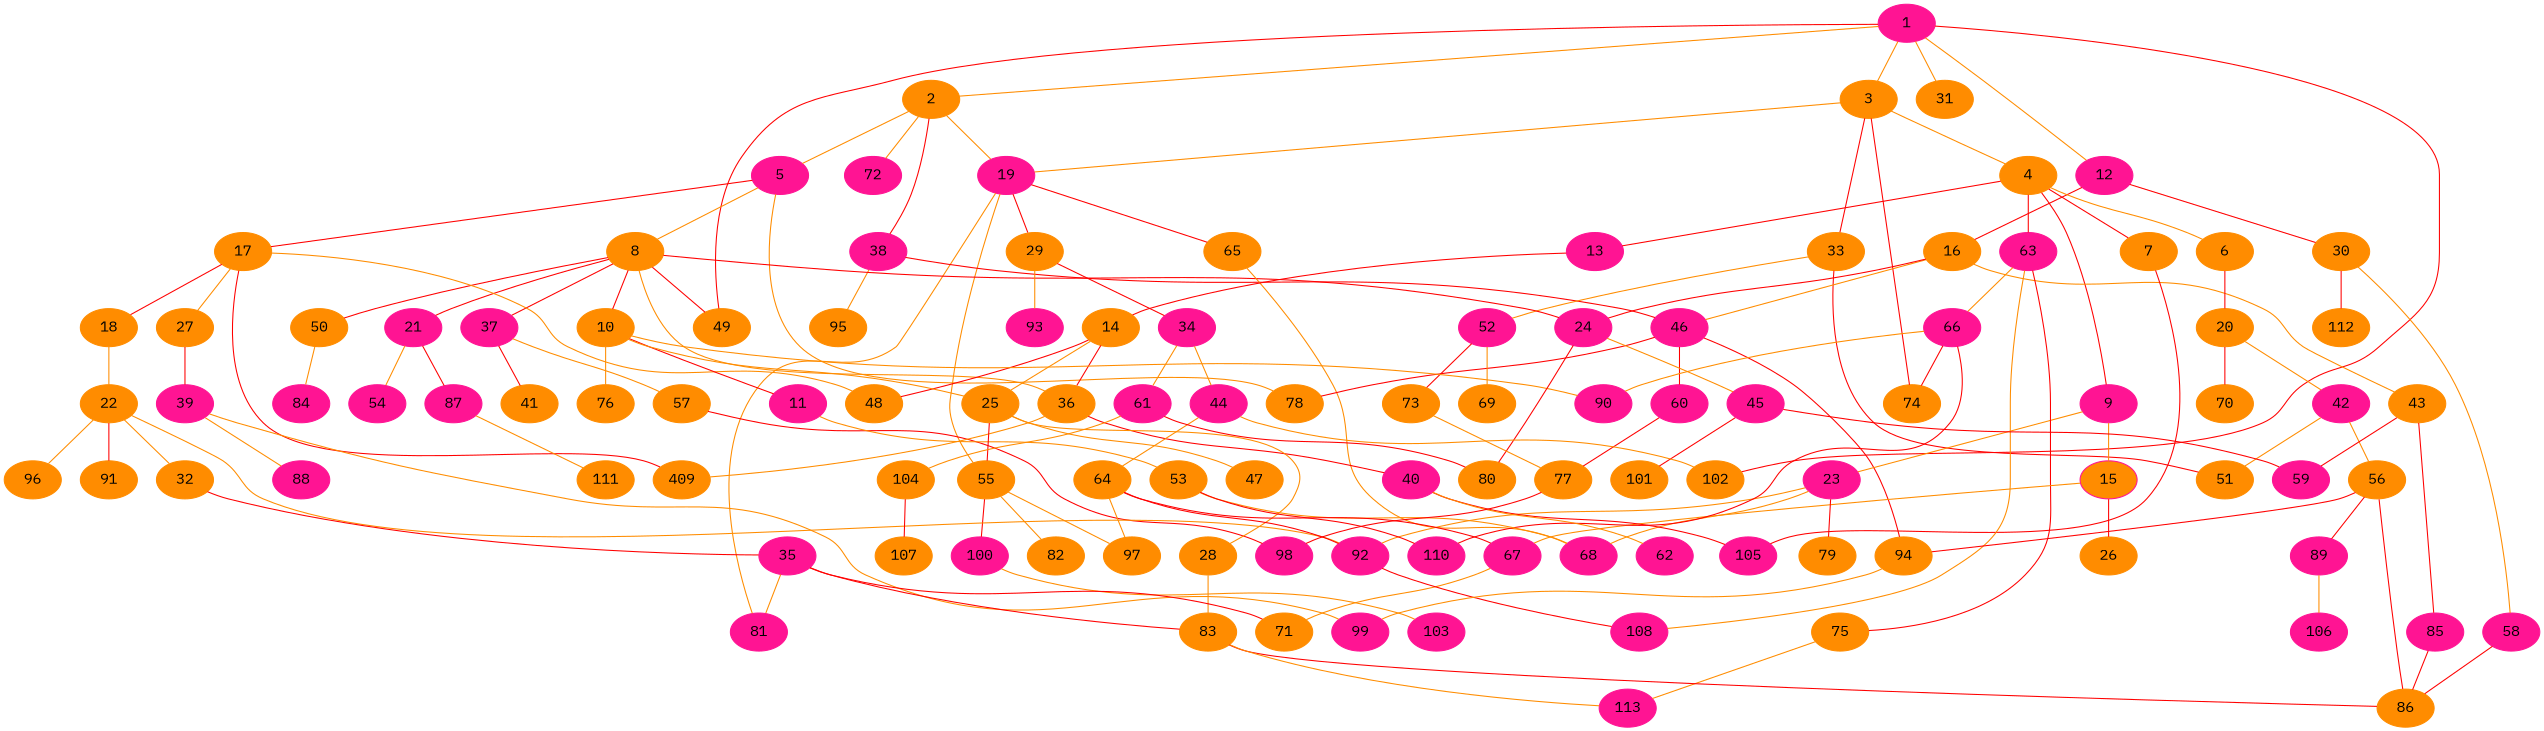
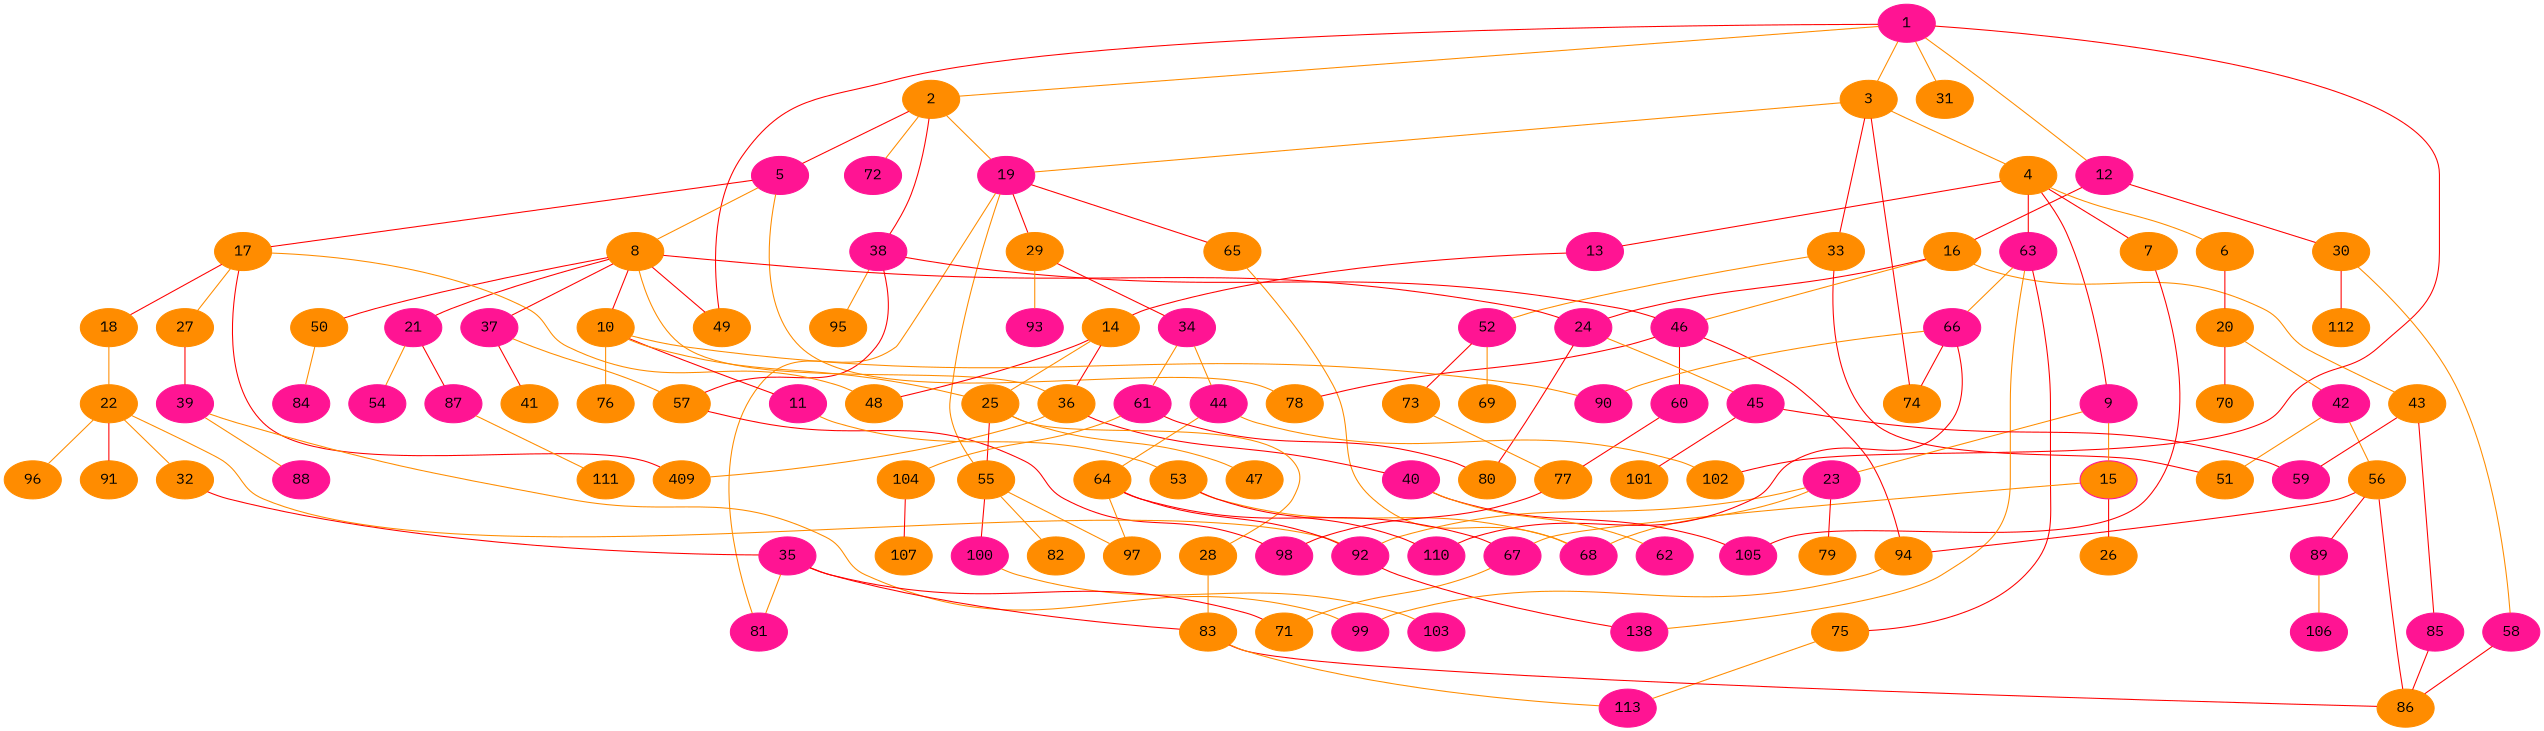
(856, 137) -> (856, 137)
none -> (872, 351)
(1639, 632) -> (1639, 632)
